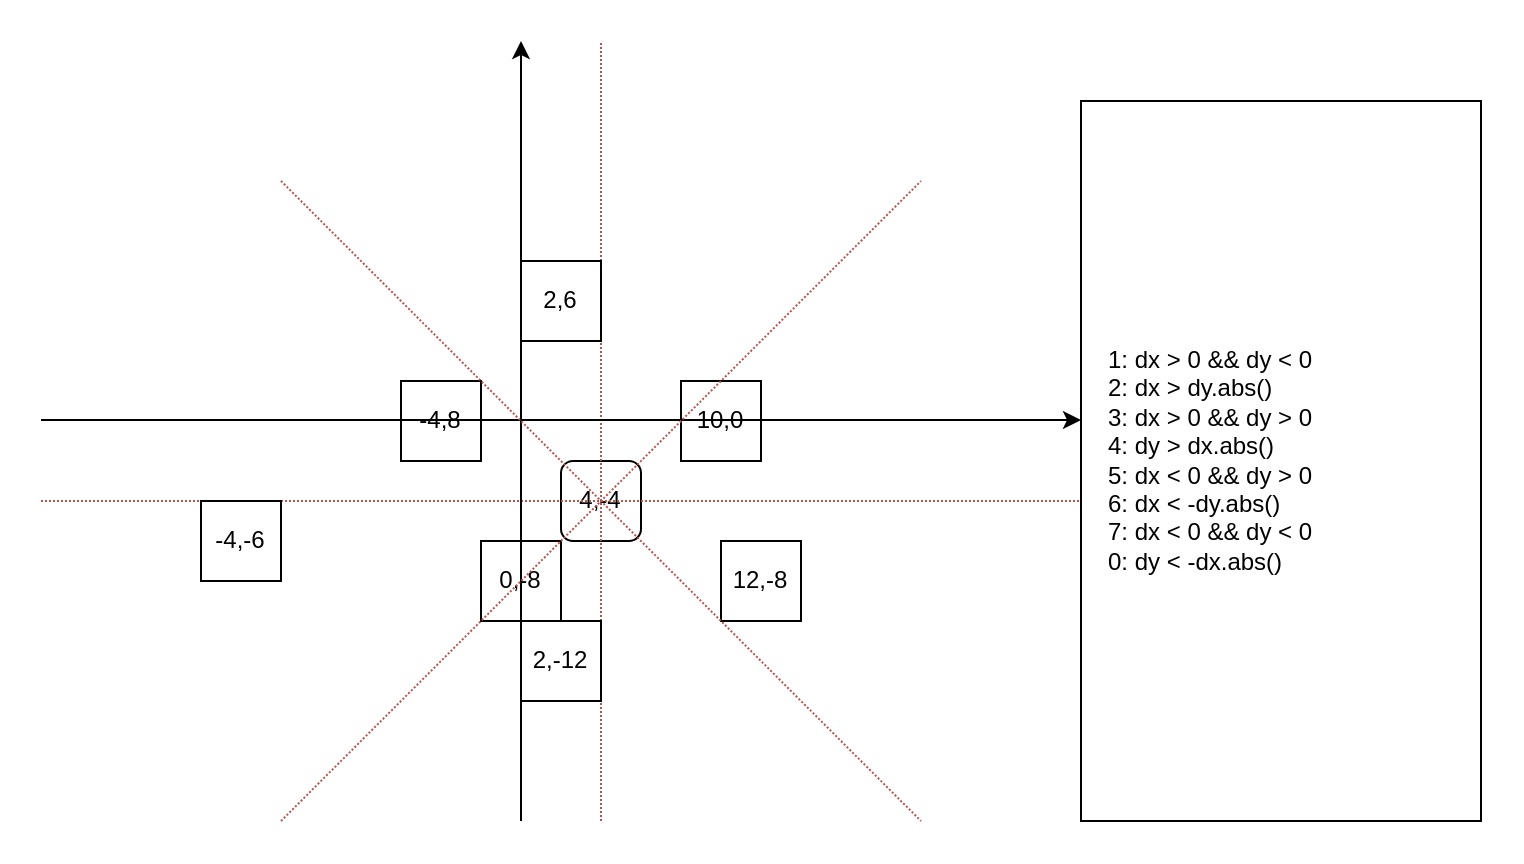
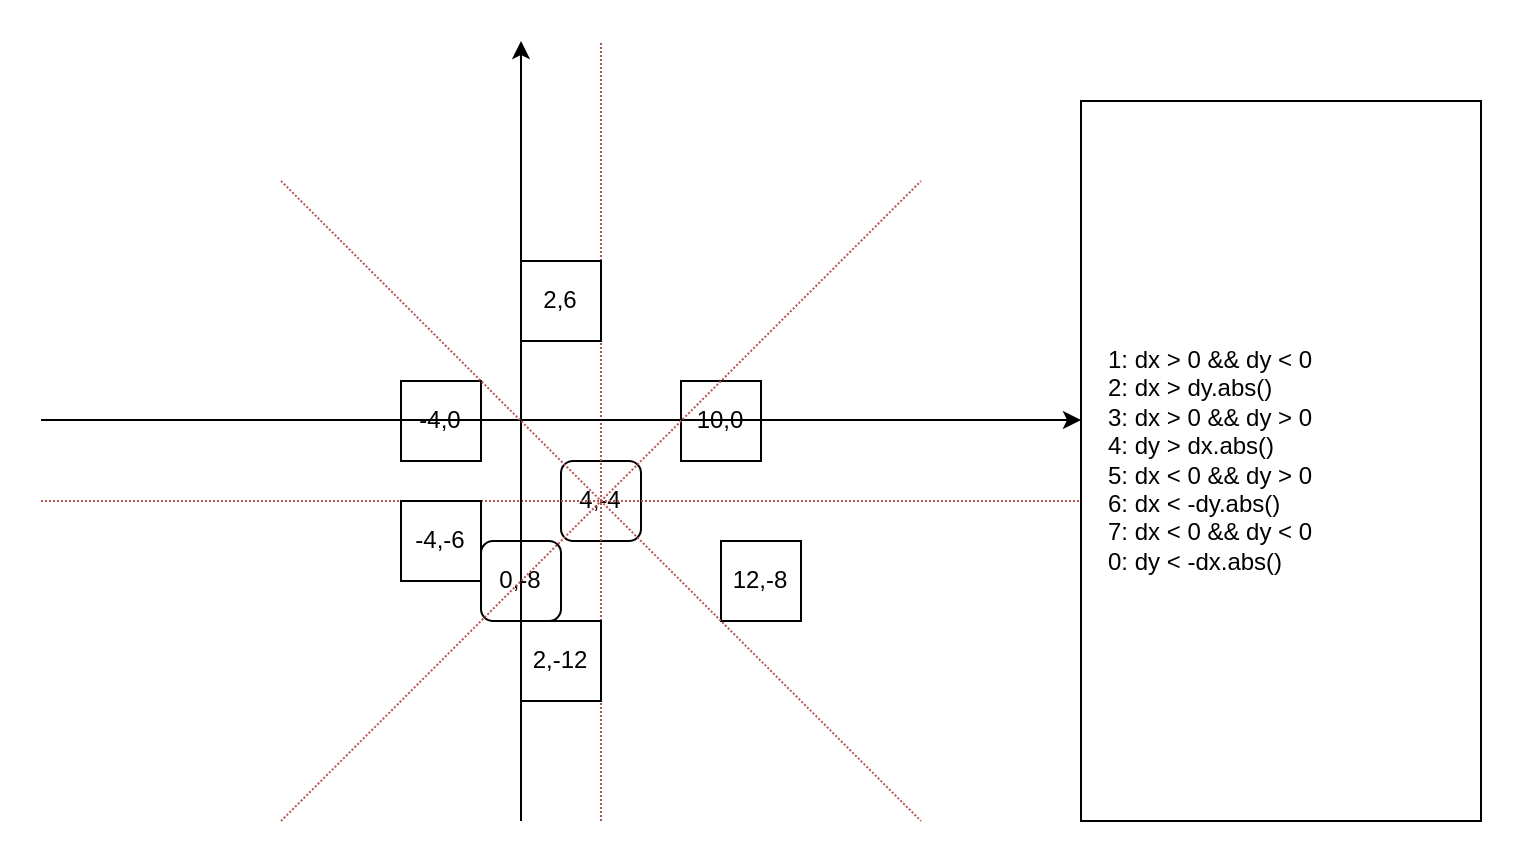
(441, 421) -> (441, 421)
(241, 541) -> (441, 541)
(521, 581) -> (521, 581)
